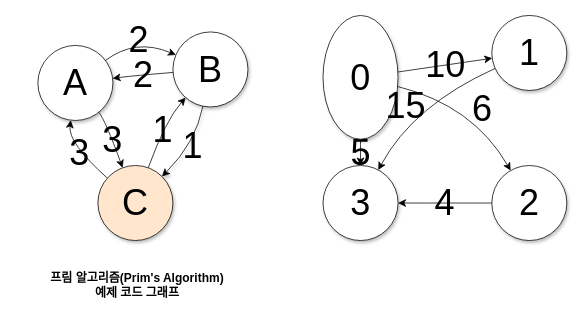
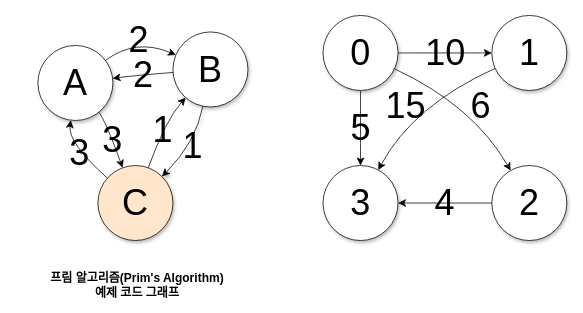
(360, 77) -> (360, 53)
